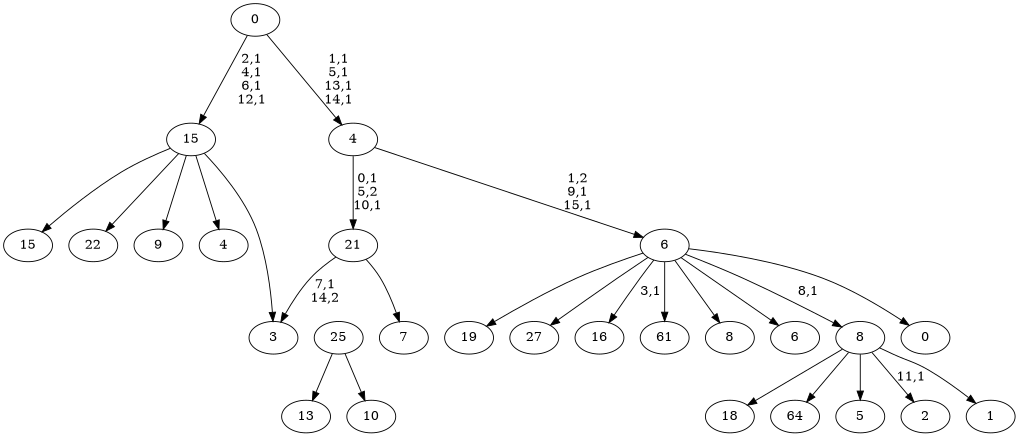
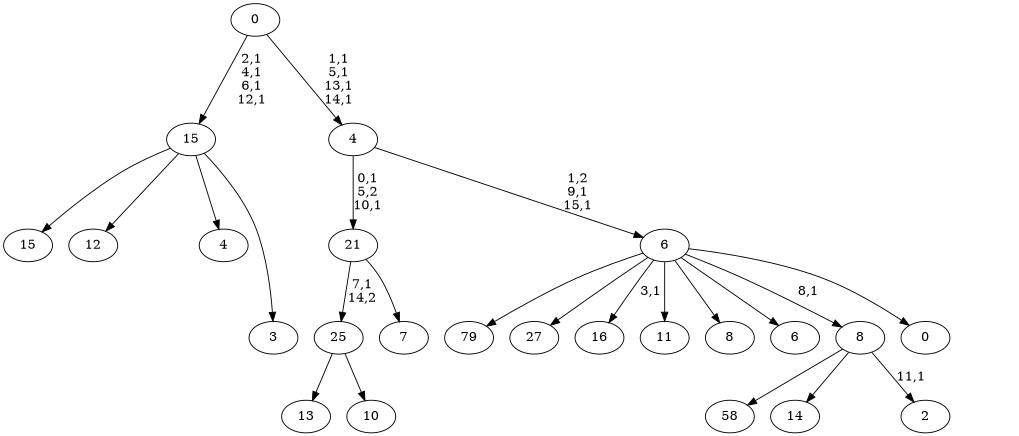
(93, 245) -> (93, 245)
(158, 245) -> none
(307, 282) -> (347, 287)
(469, 338) -> (469, 338)
(665, 338) -> (665, 338)
(730, 417) -> (730, 417)
(795, 417) -> (795, 417)
(860, 417) -> none
(991, 417) -> none
